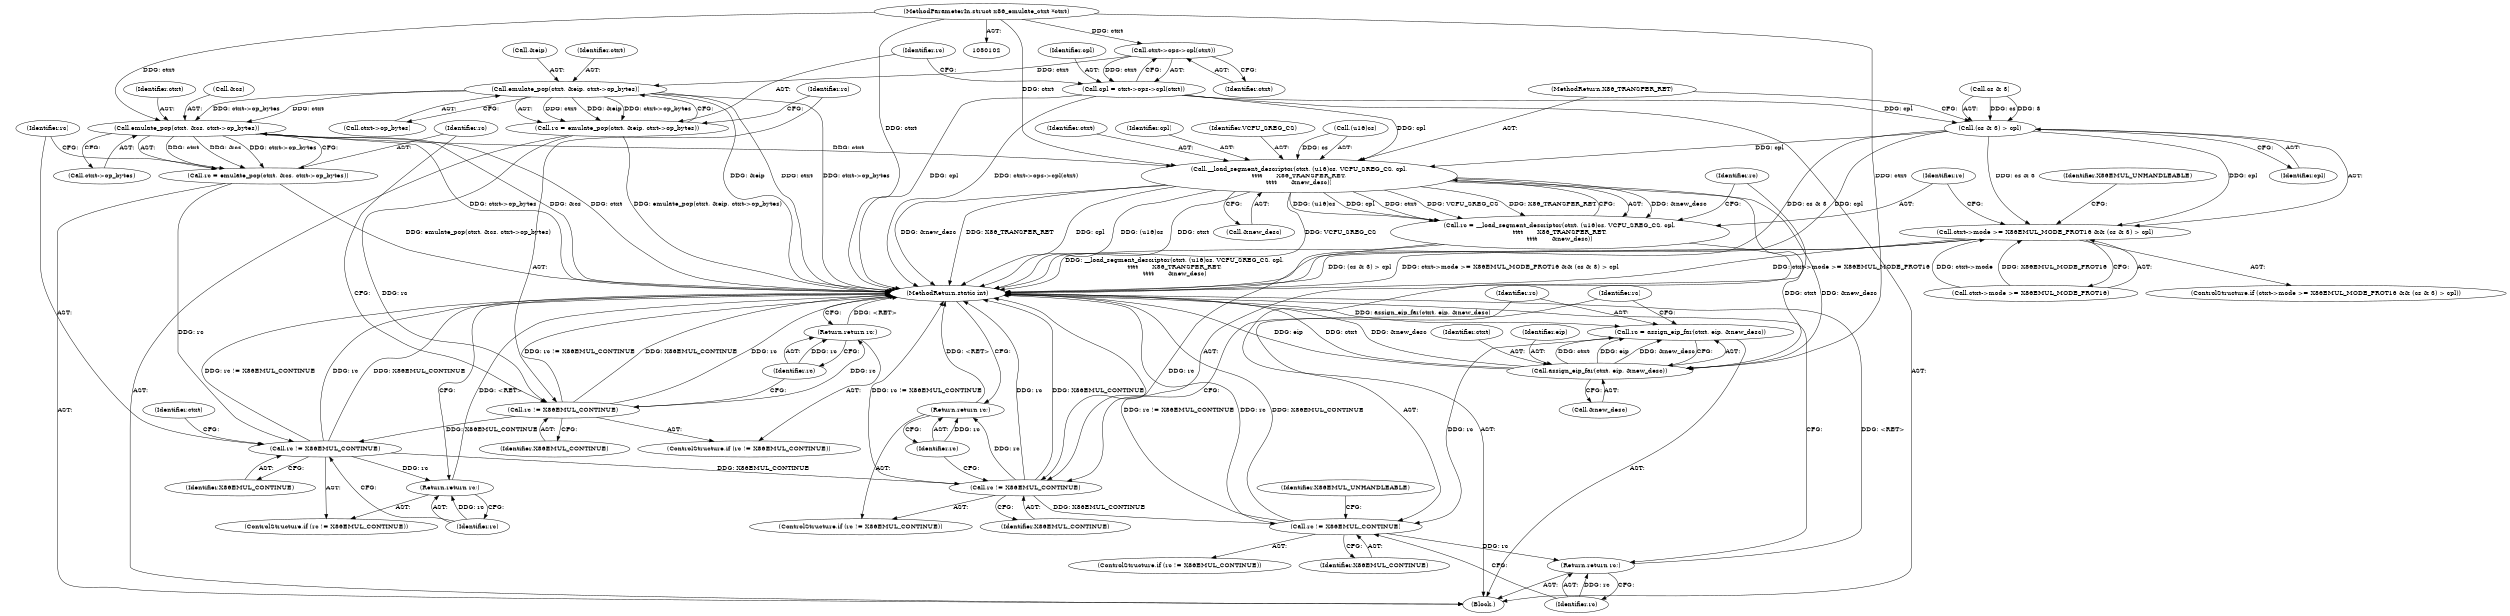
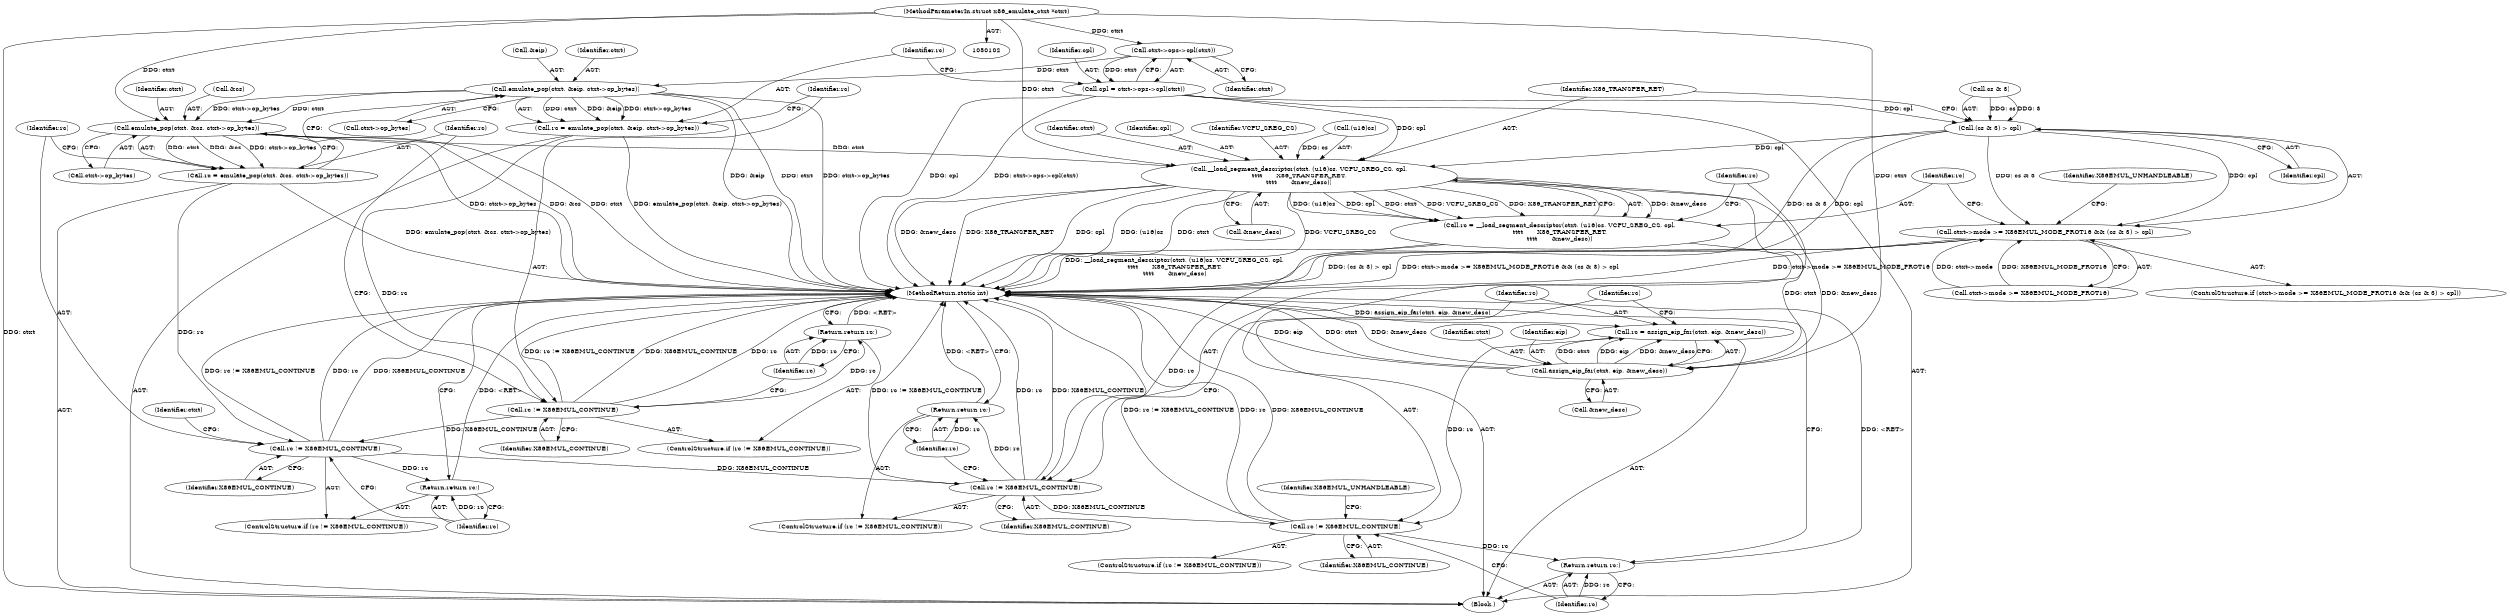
(1612, 89) -> (1612, 89)
(681, 101) -> (356, 110)
(895, 157) -> (29, 586)
